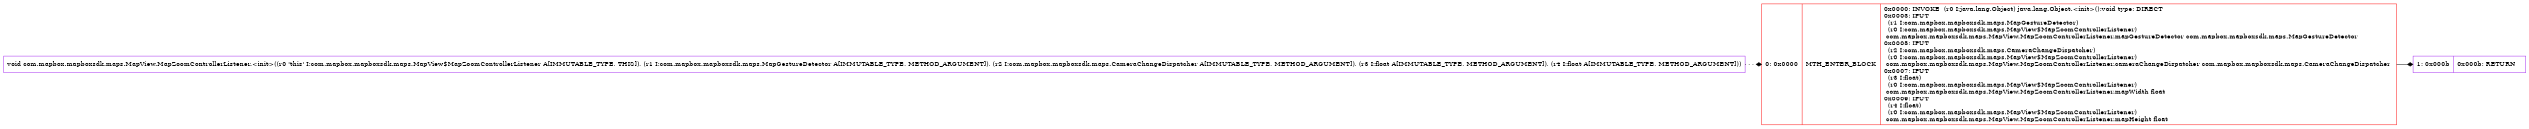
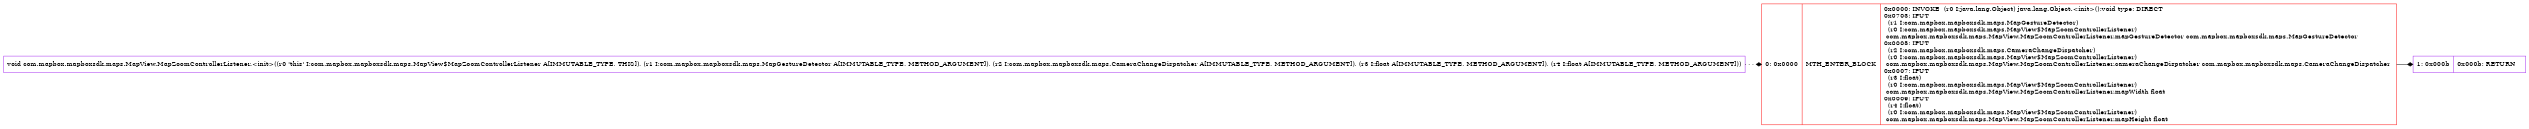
(1909, 16) -> (1909, 16)
